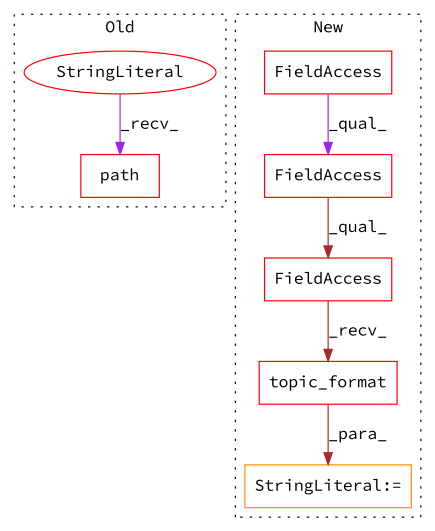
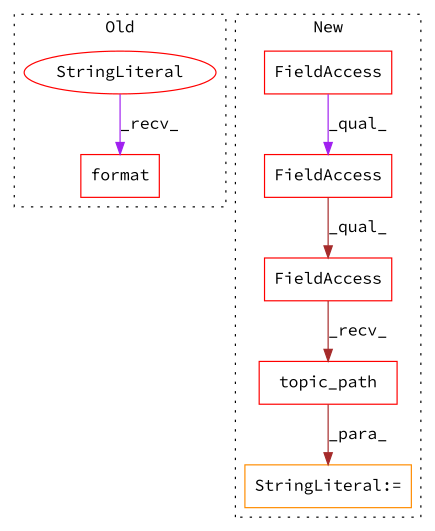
(120, 176) -> (120, 176)
(328, 383) -> (328, 383)
